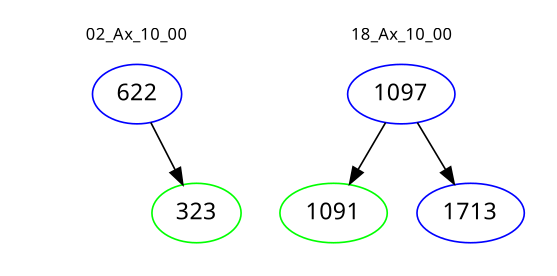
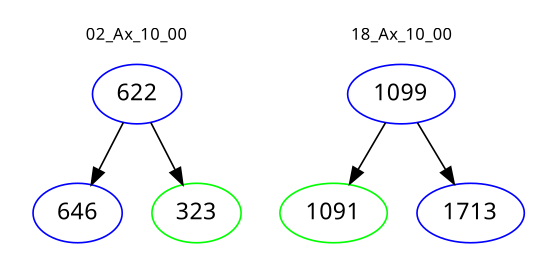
(401, 94) -> (401, 94)
none -> (78, 213)
